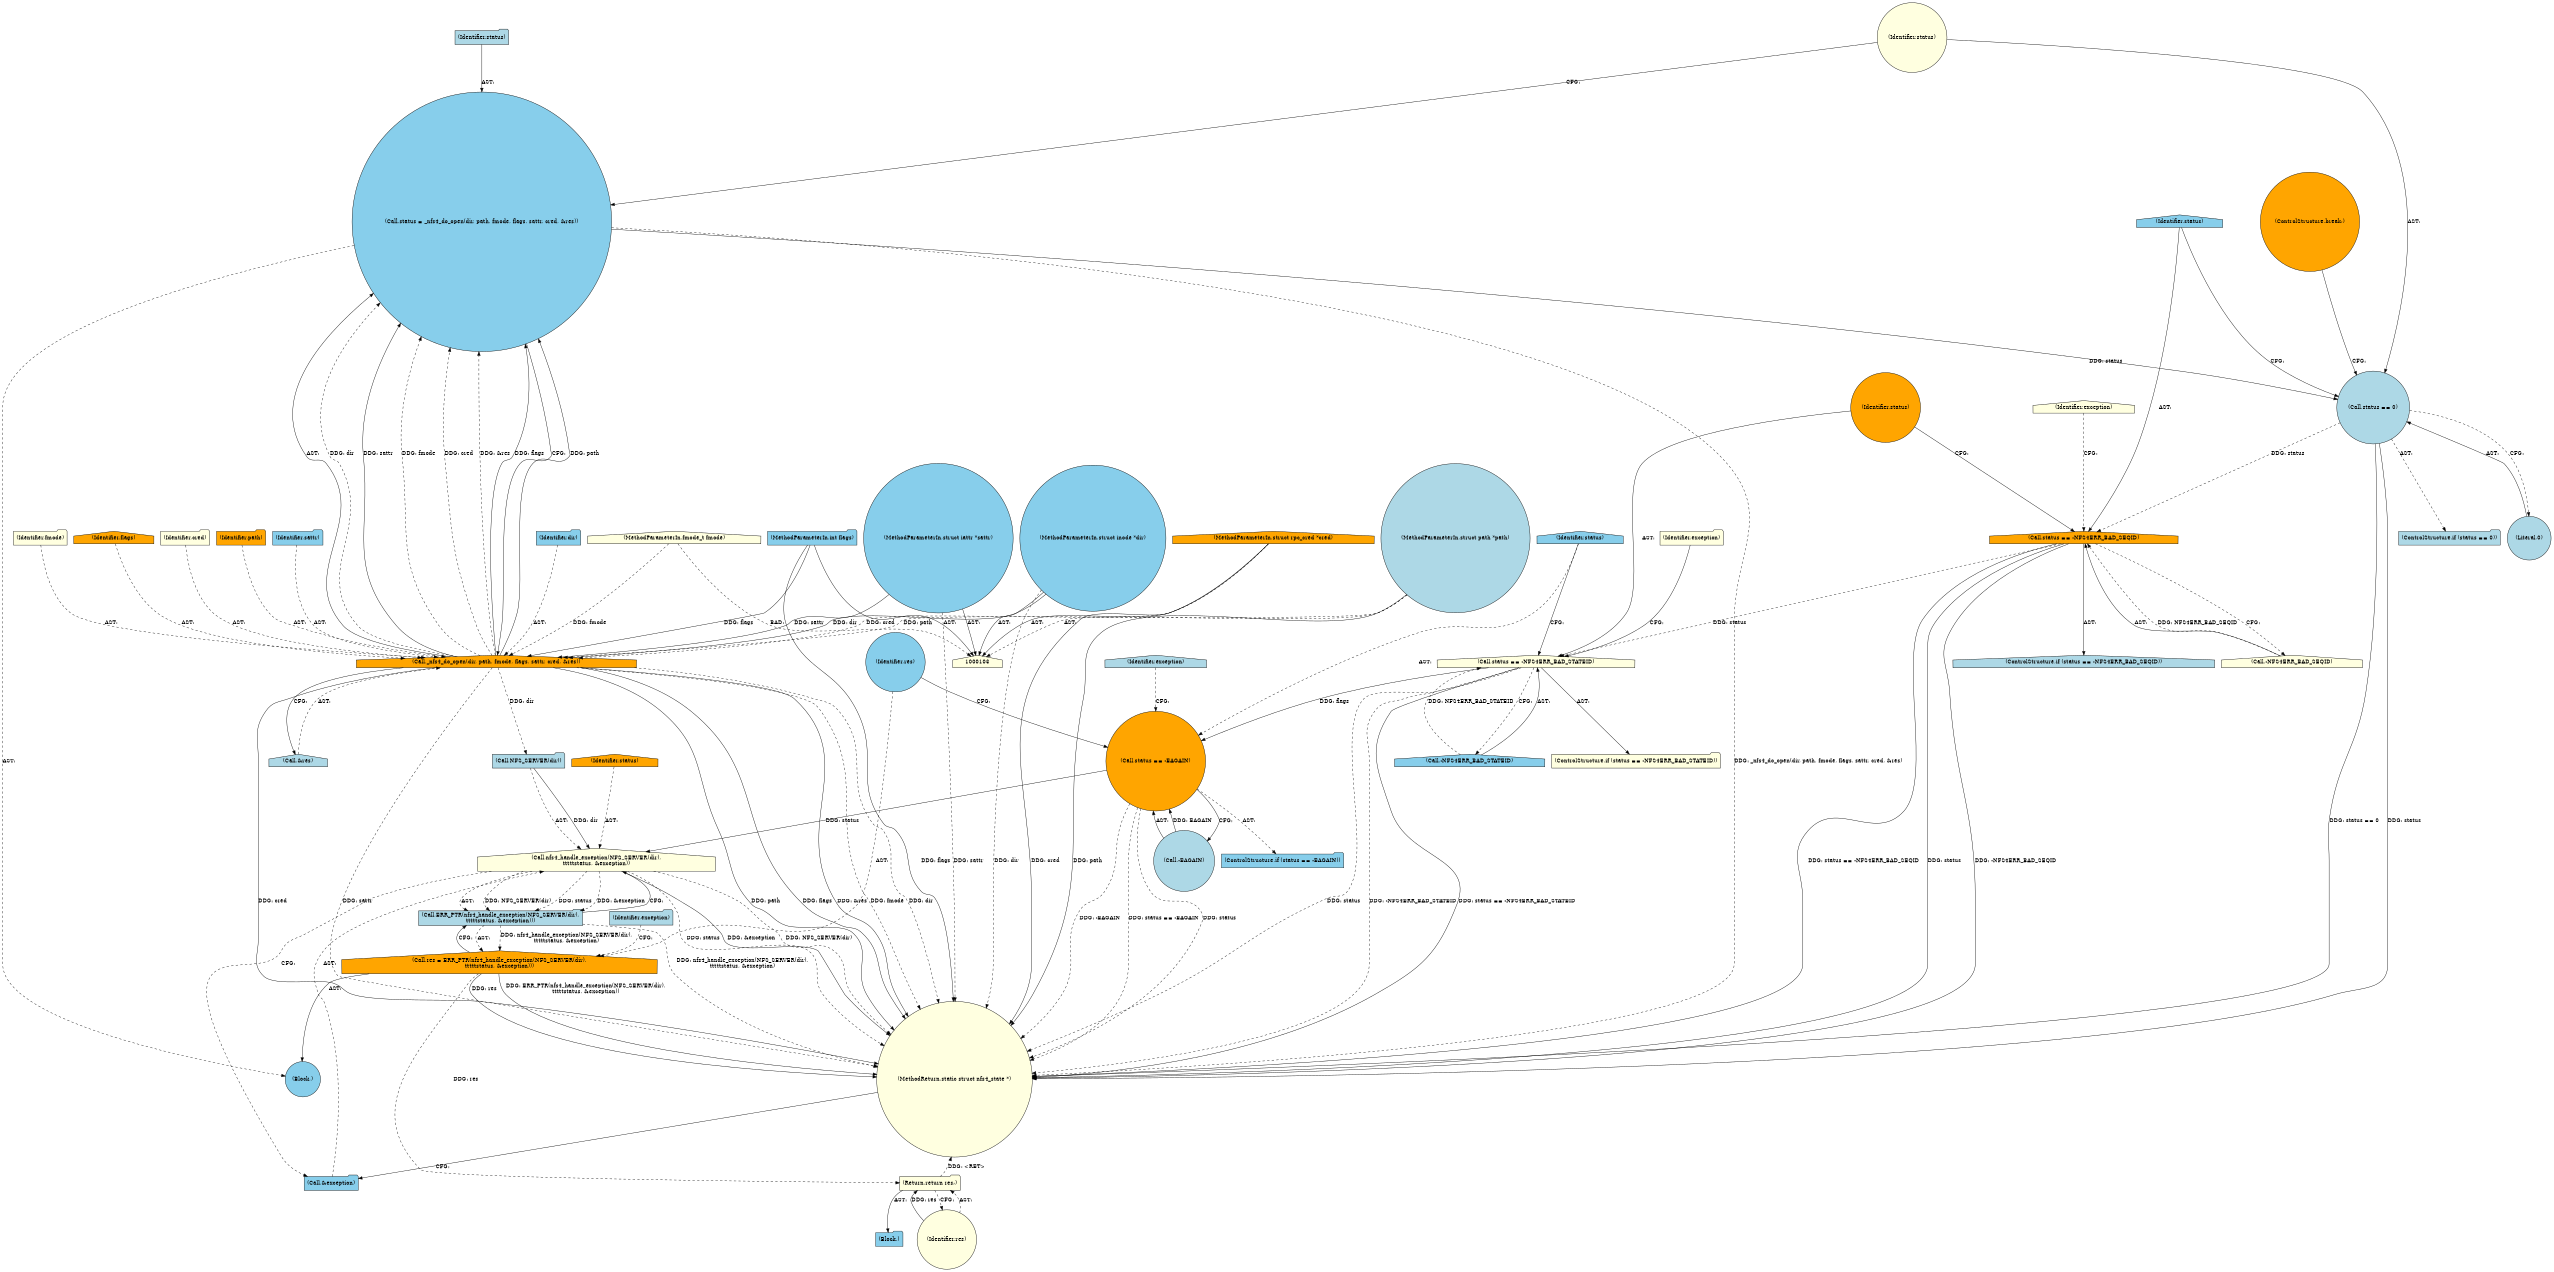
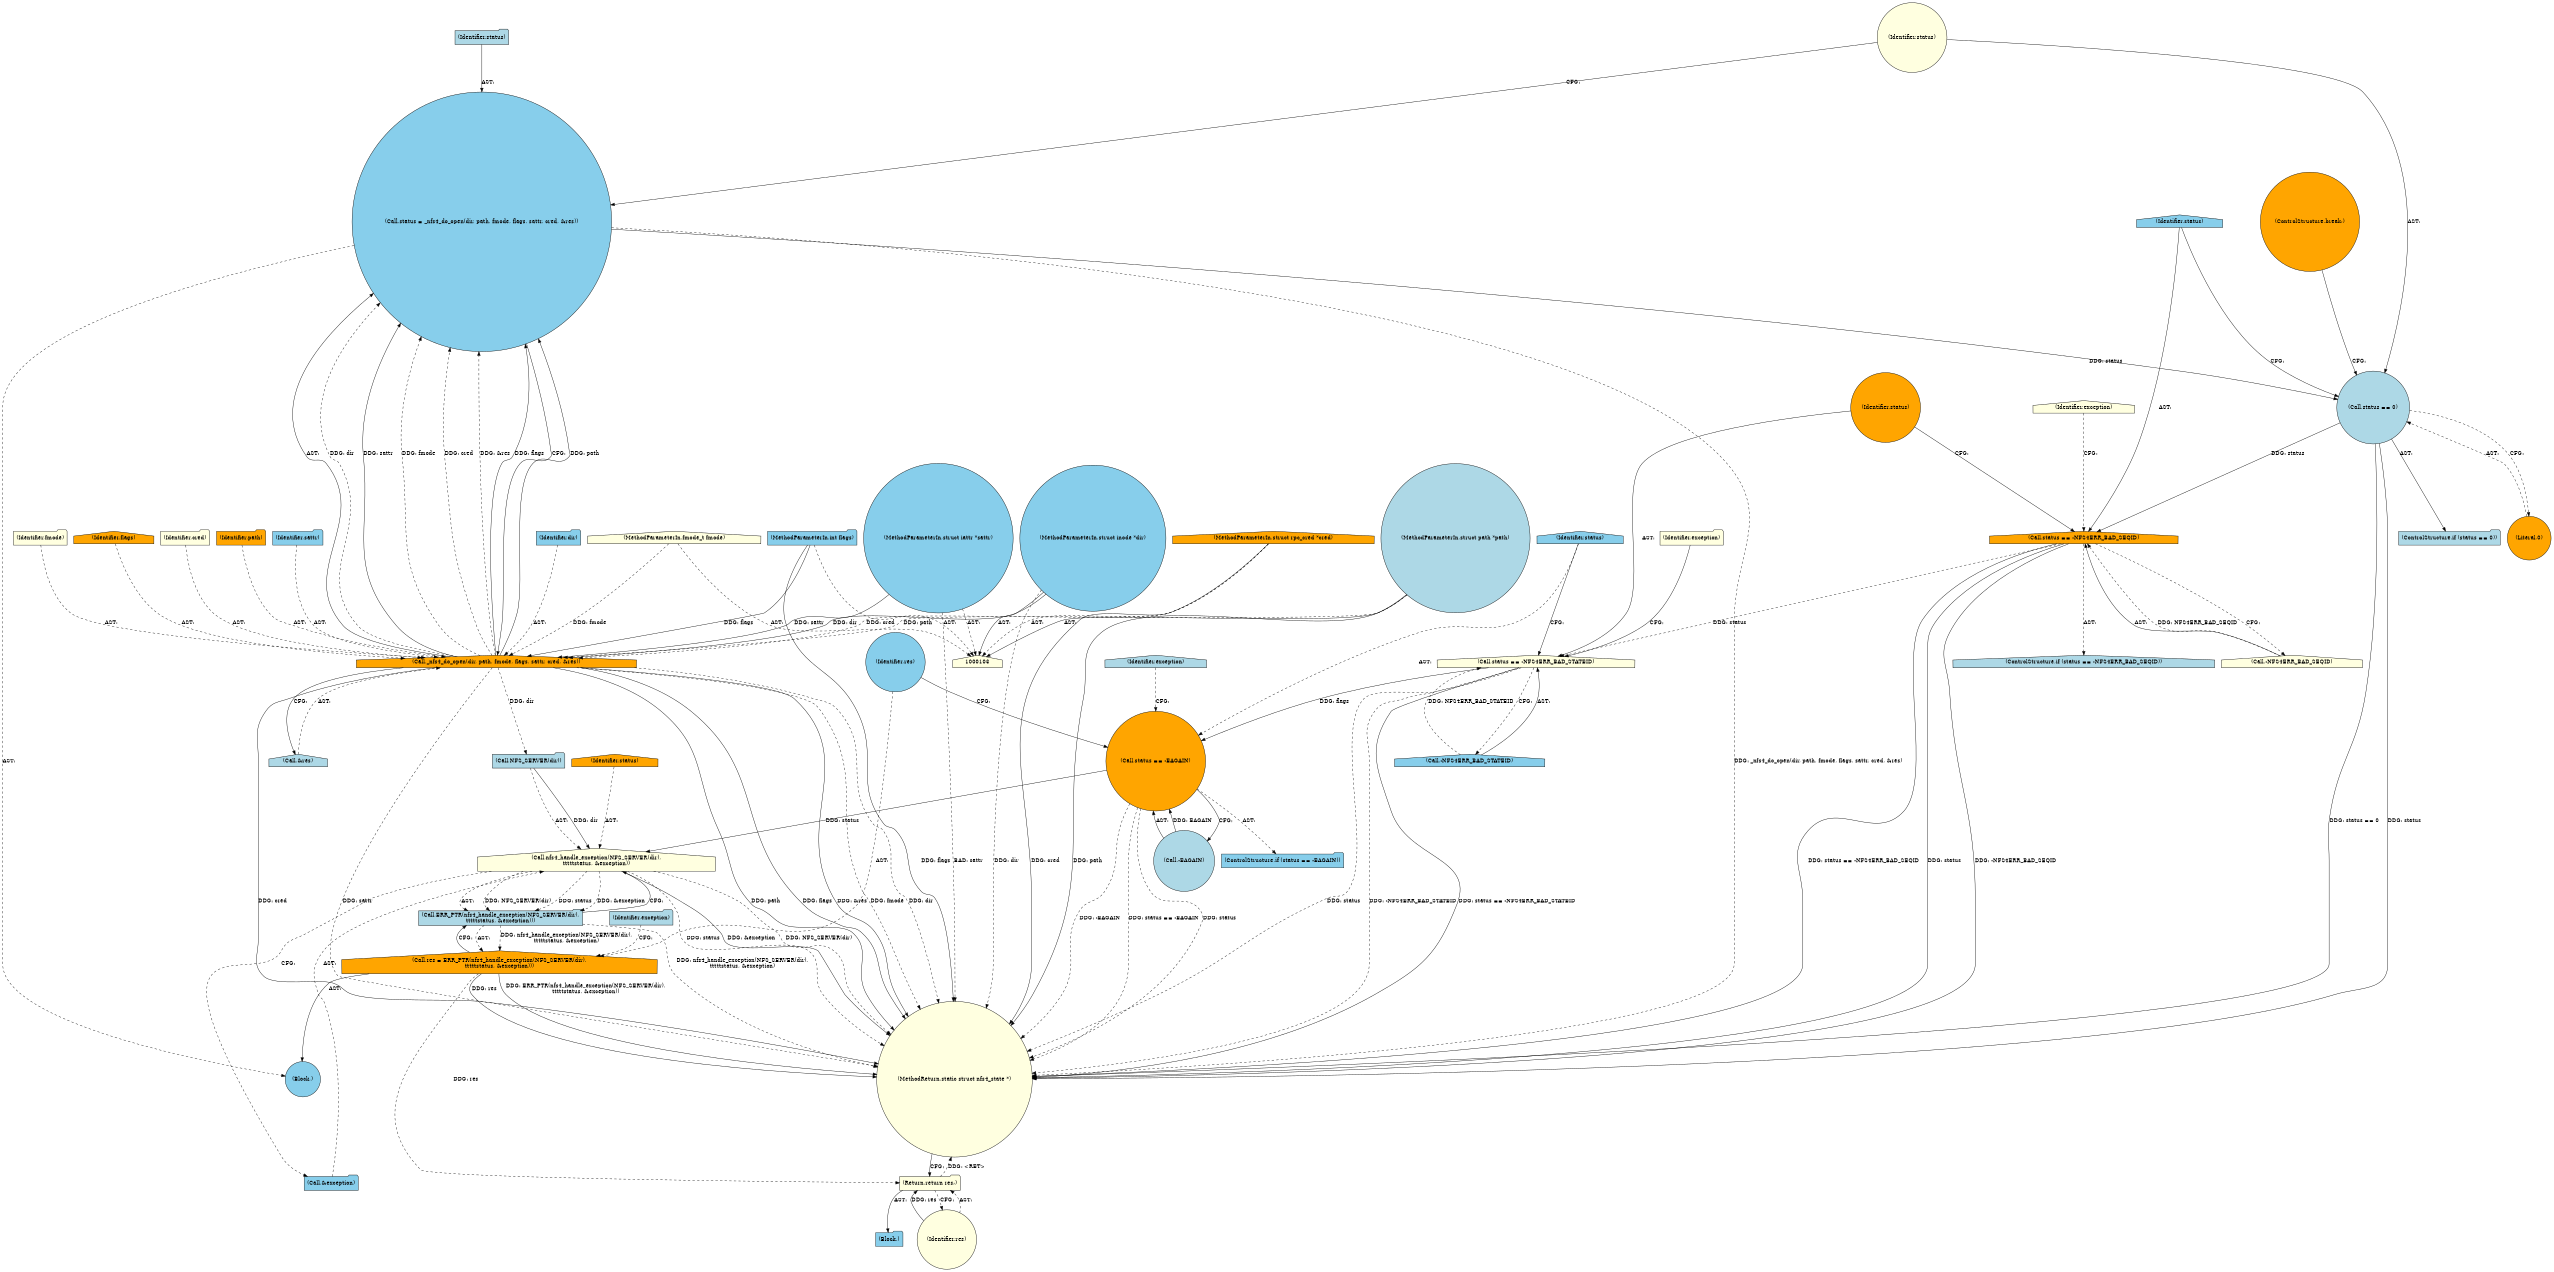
(2484, 454) -> (2484, 454)
(2220, 477) -> (2220, 477)
(2418, 483) -> (2418, 483)
(2529, 538) -> (2529, 538)
(2084, 598) -> (2084, 598)
(856, 610) -> (856, 610)
(1132, 617) -> (1132, 617)
(1197, 618) -> (1197, 618)
(778, 623) -> (778, 623)
(969, 630) -> (969, 630)
(1636, 761) -> none
(969, 861) -> (969, 861)
(620, 1135) -> (930, 1163)
